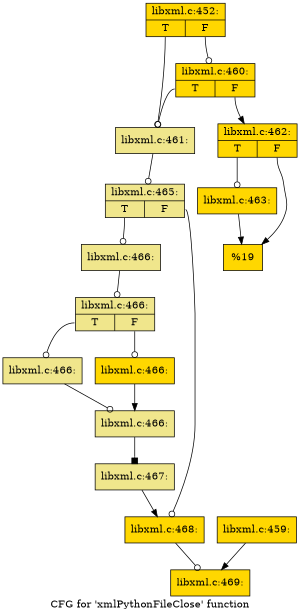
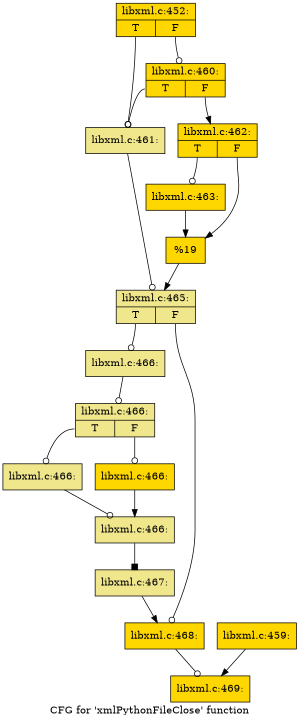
none -> (173, 274)
